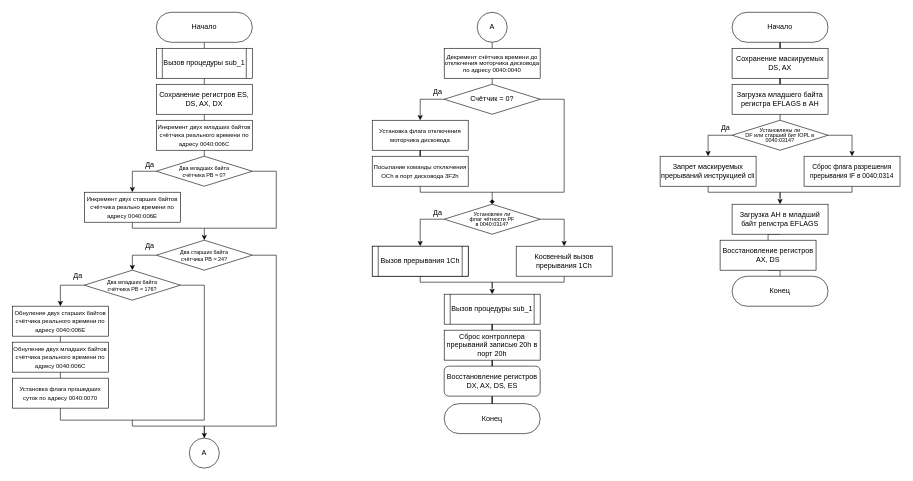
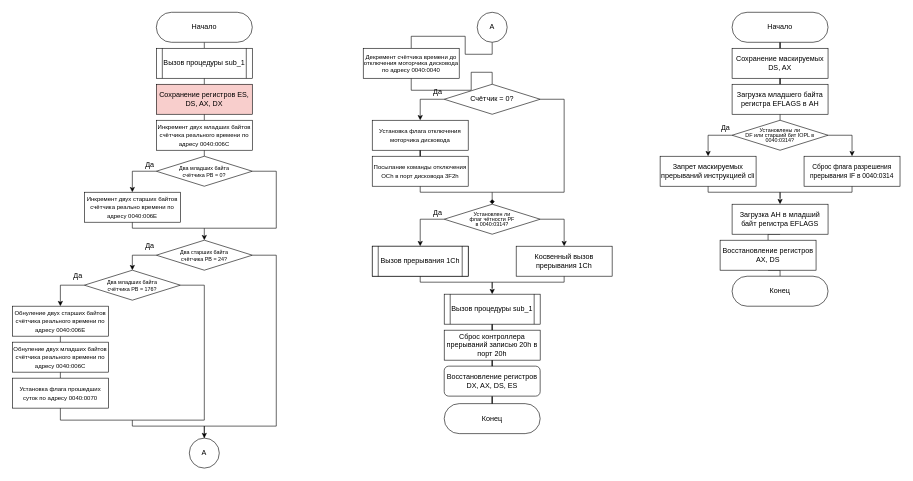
(492, 63) -> (411, 63)
(204, 99) -> (204, 99)
